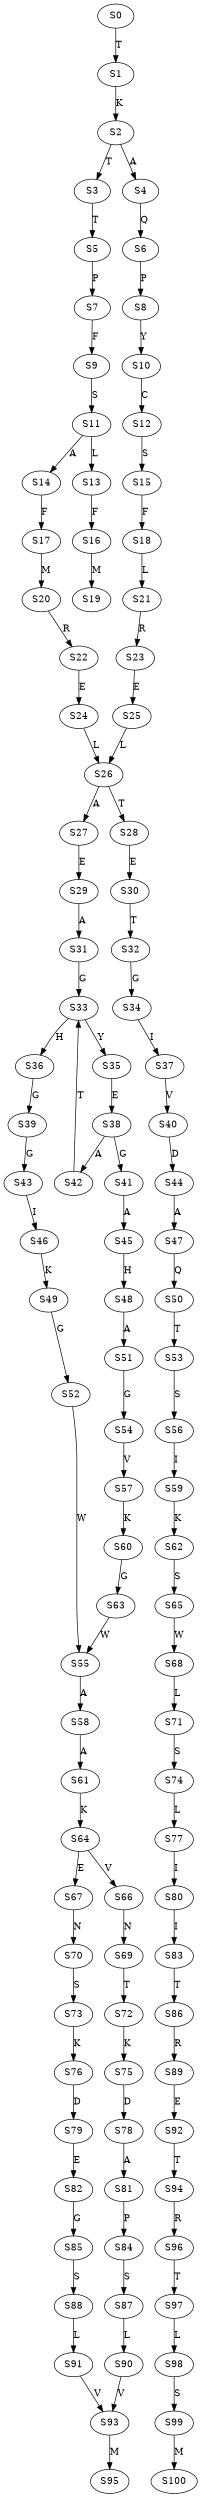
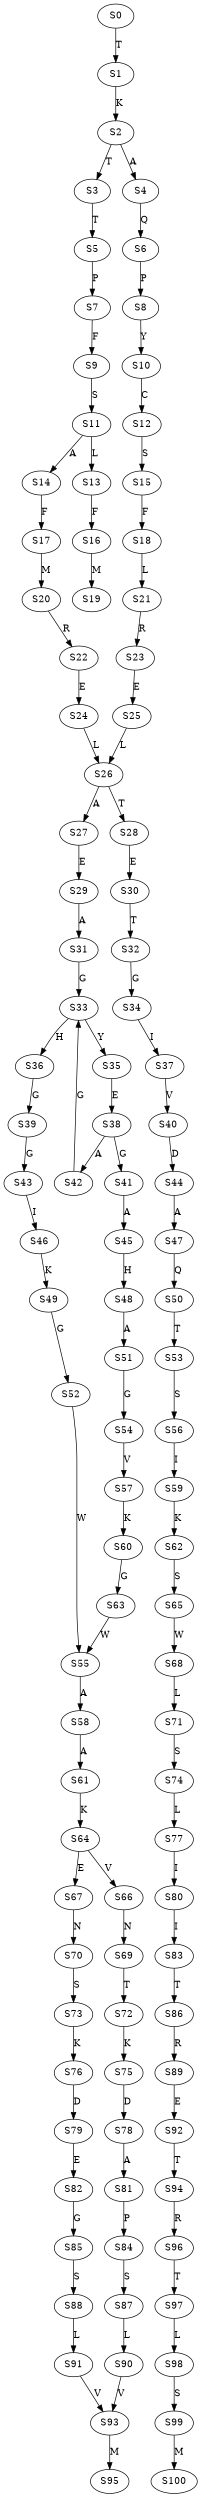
(81, 1096) -> (81, 1096)
